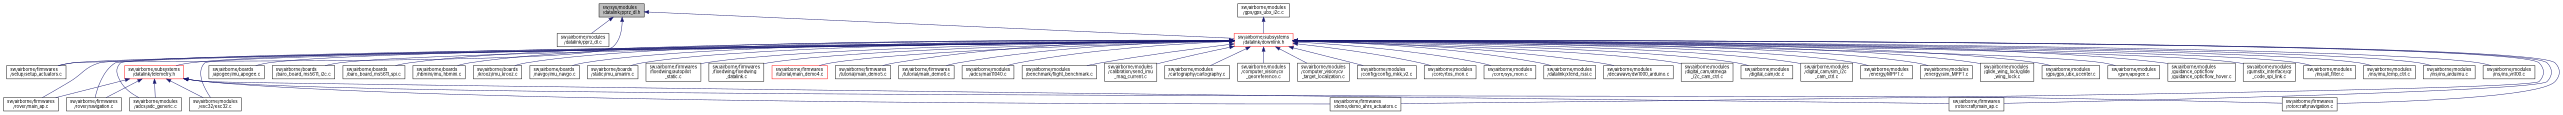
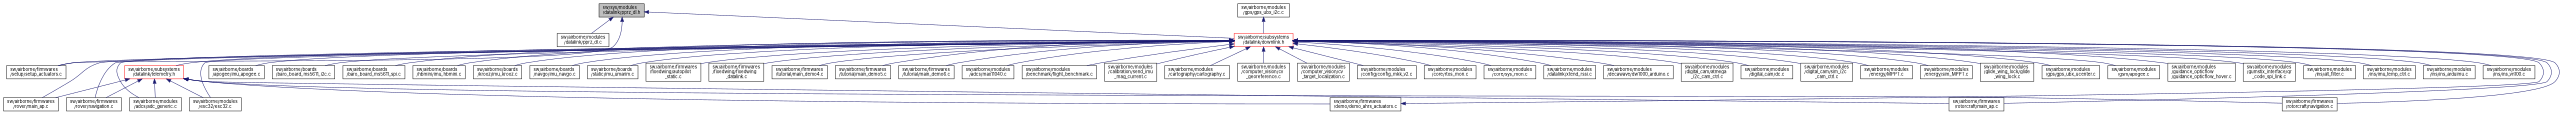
(800, 72) -> (800, 72)
(2541, 80) -> (2543, 76)
